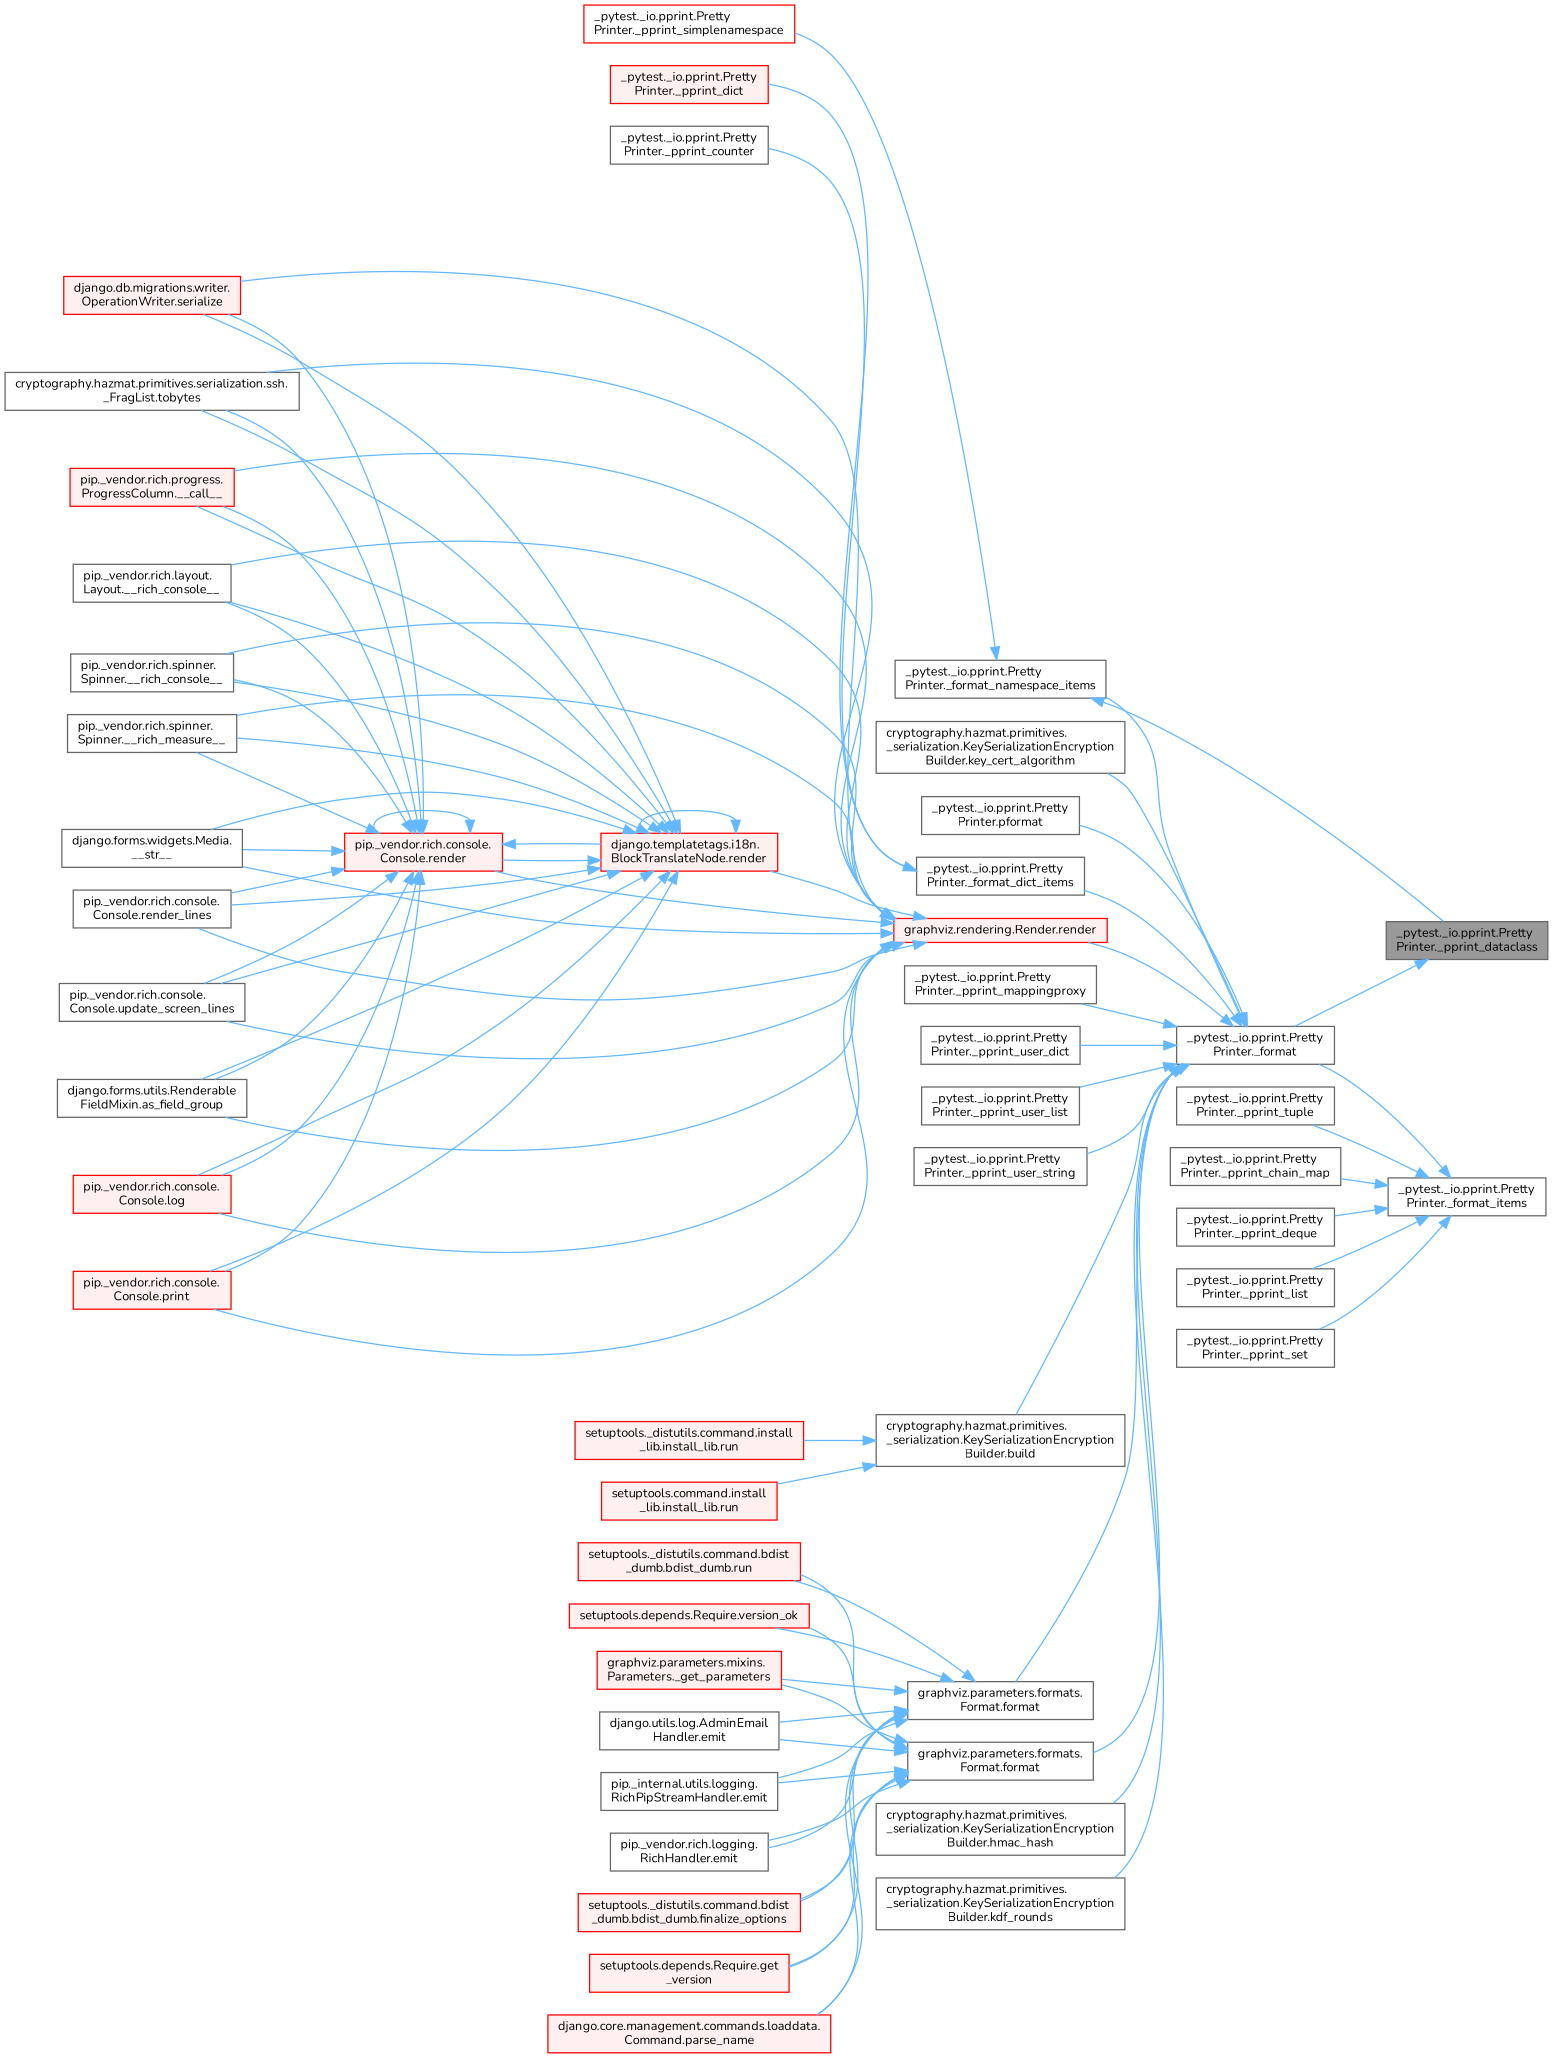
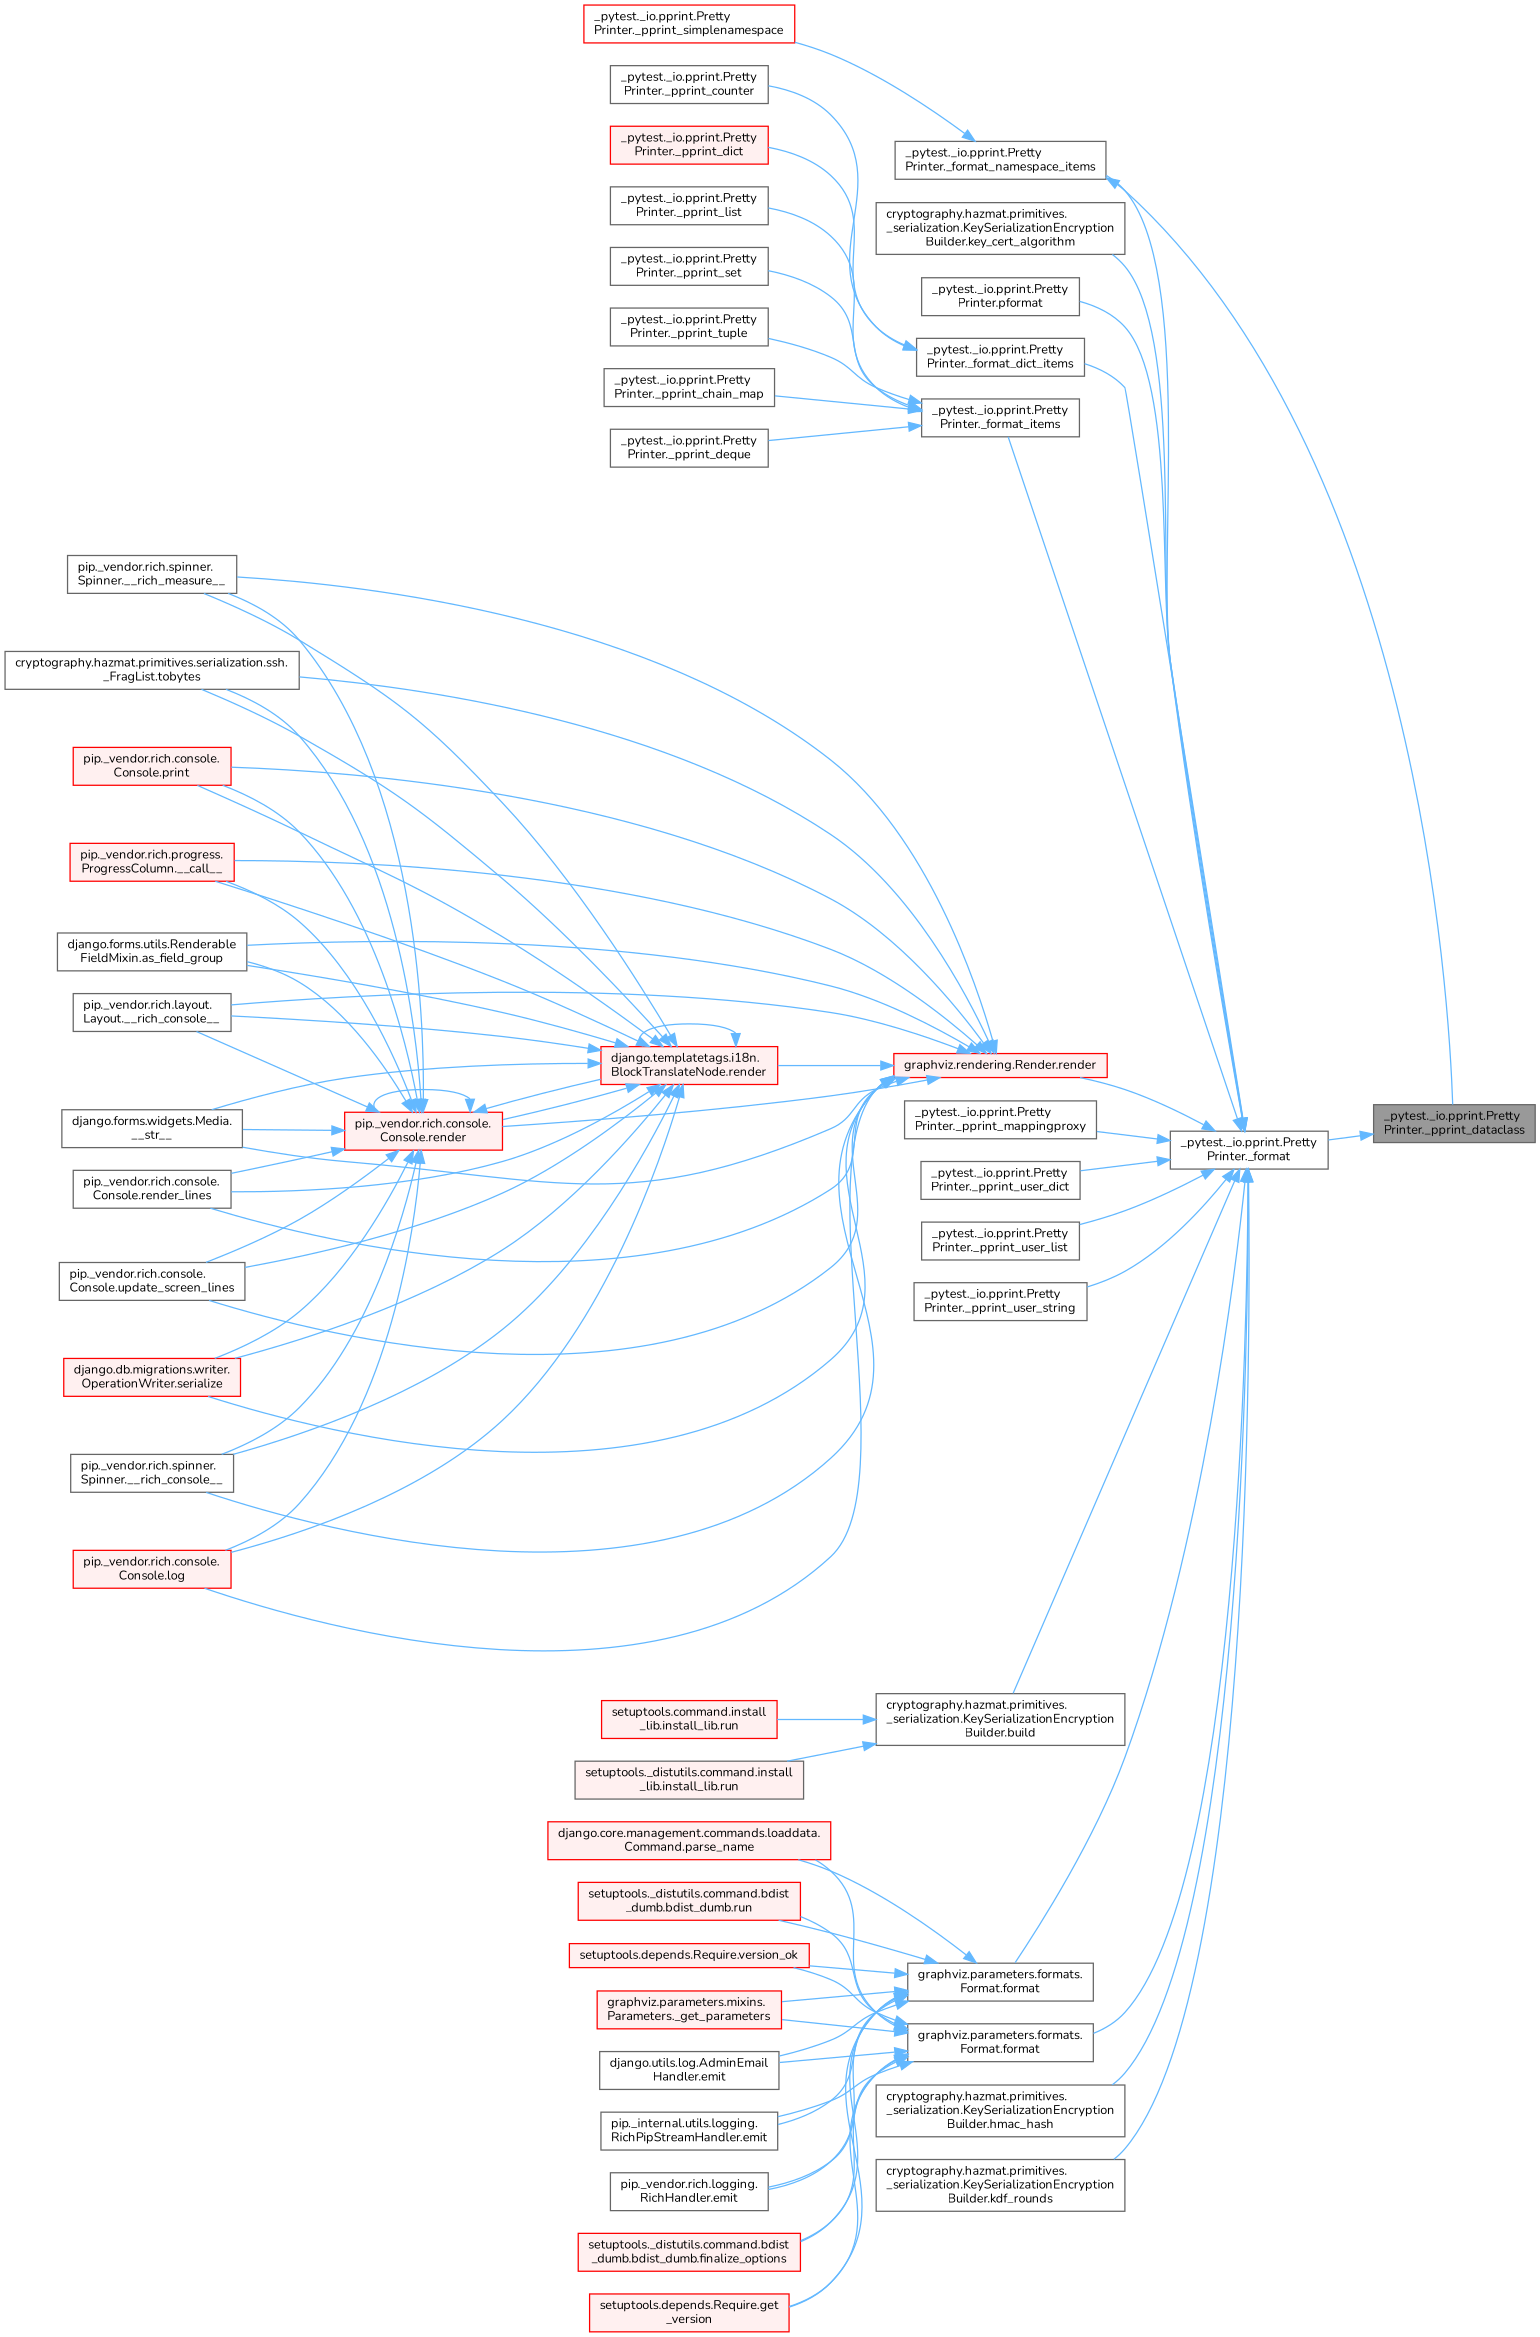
(1386, 1110) -> (1123, 778)
(689, 1441) -> (689, 1780)
